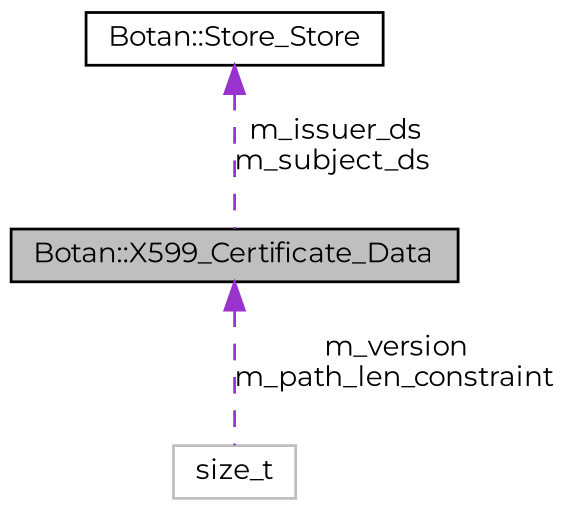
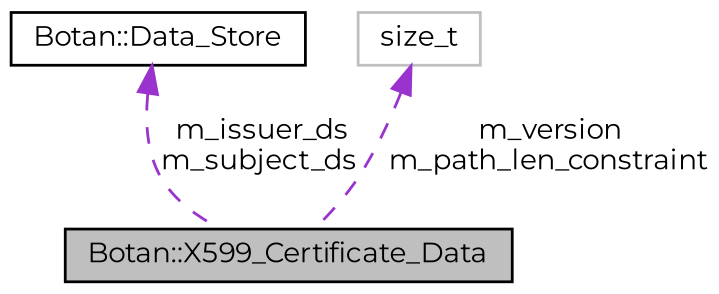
(235, 39) -> (158, 39)
(235, 378) -> (366, 165)
